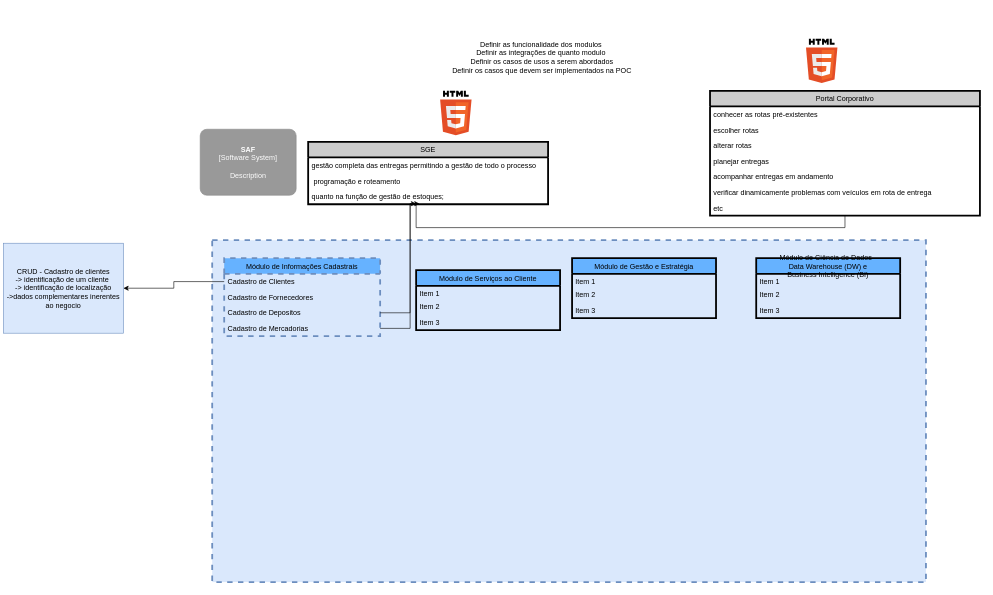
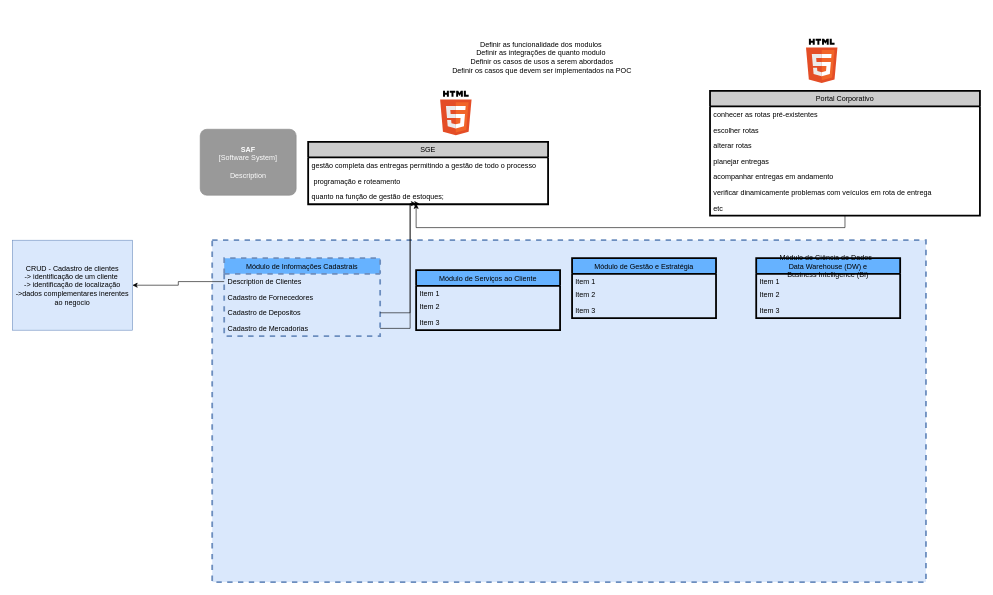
(416, 208) -> (416, 209)
(264, 282) -> (268, 282)
(63, 288) -> (72, 285)
